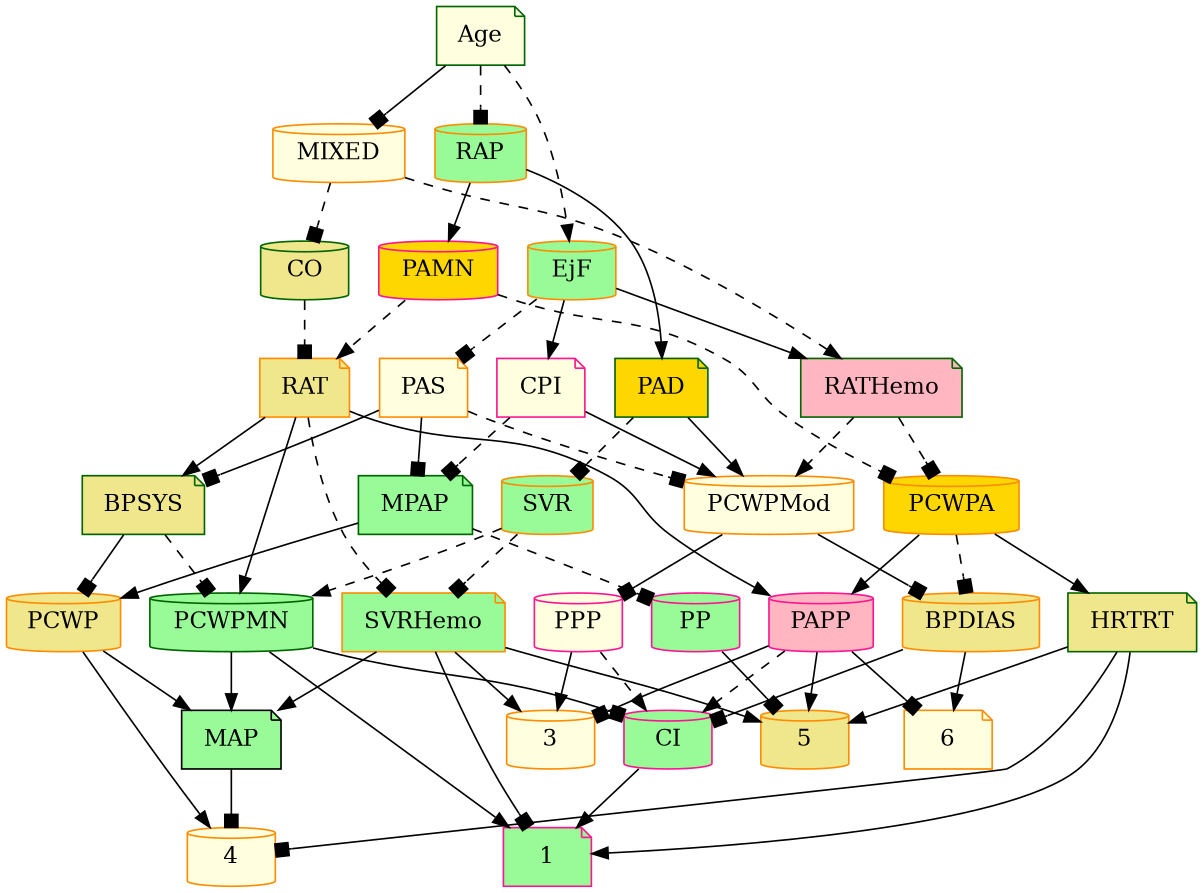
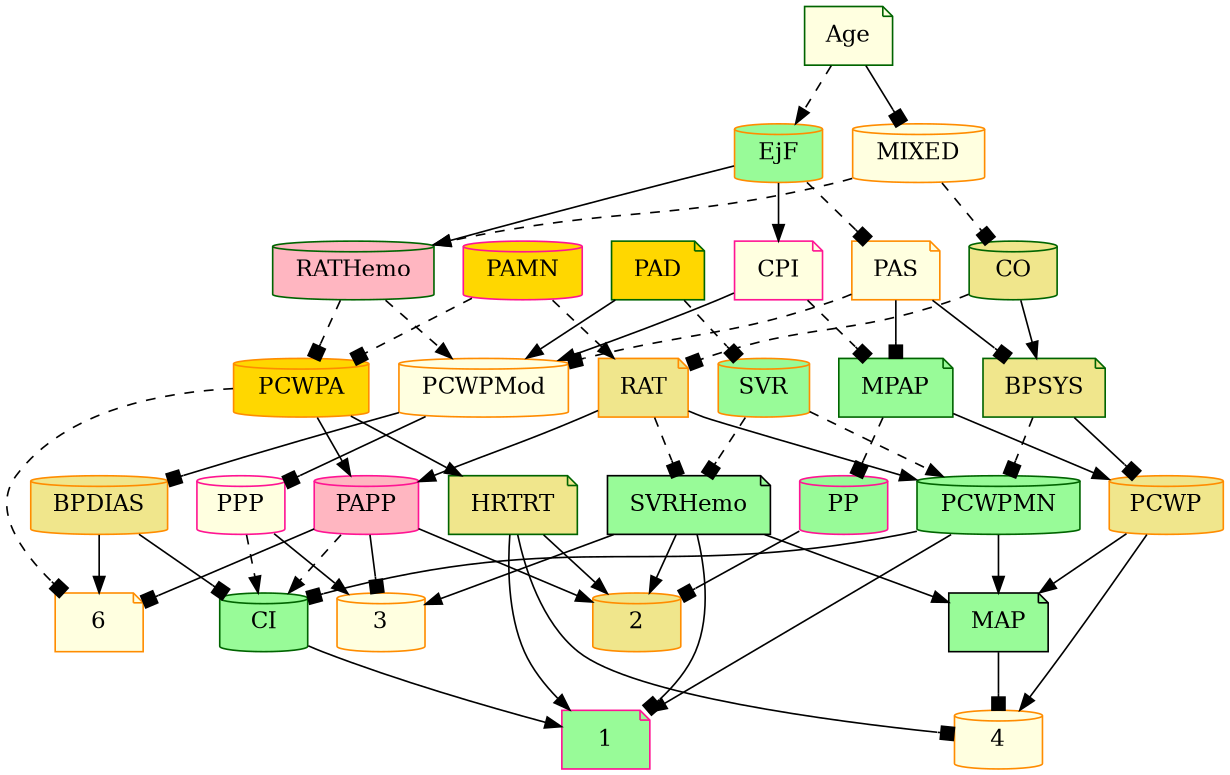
(481, 153) -> none
(881, 388) -> (353, 270)
(231, 442) -> (1027, 321)
(960, 556) -> (60, 436)
(424, 622) -> (689, 505)
(668, 740) -> (264, 622)
(805, 740) -> (637, 622)
